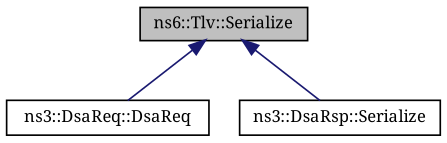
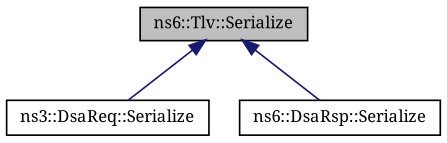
(108, 118) -> (108, 118)
(340, 118) -> (340, 118)
